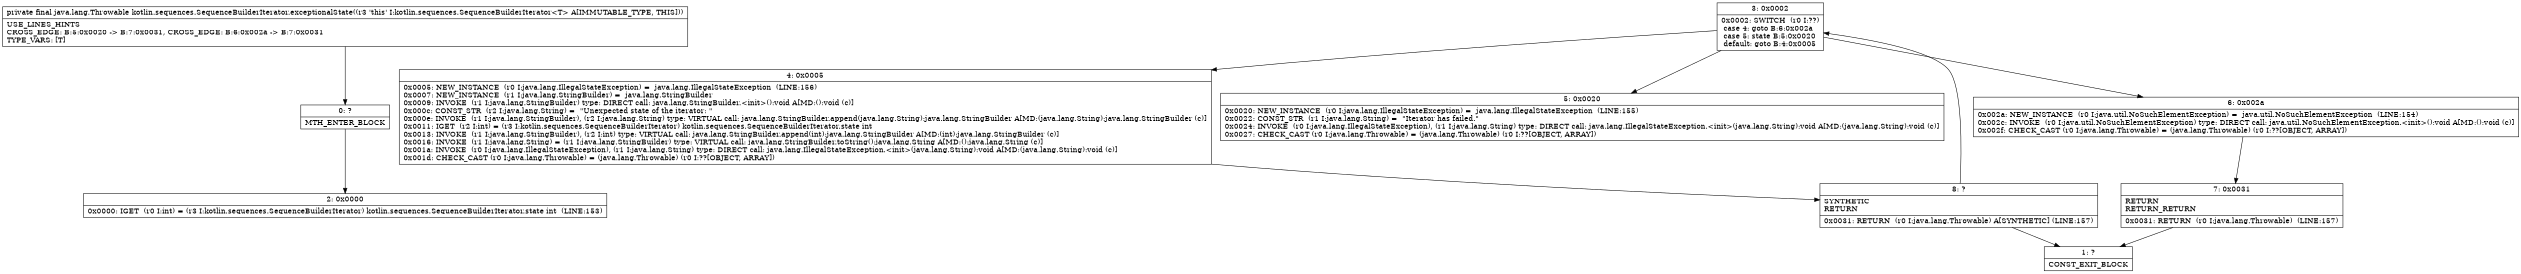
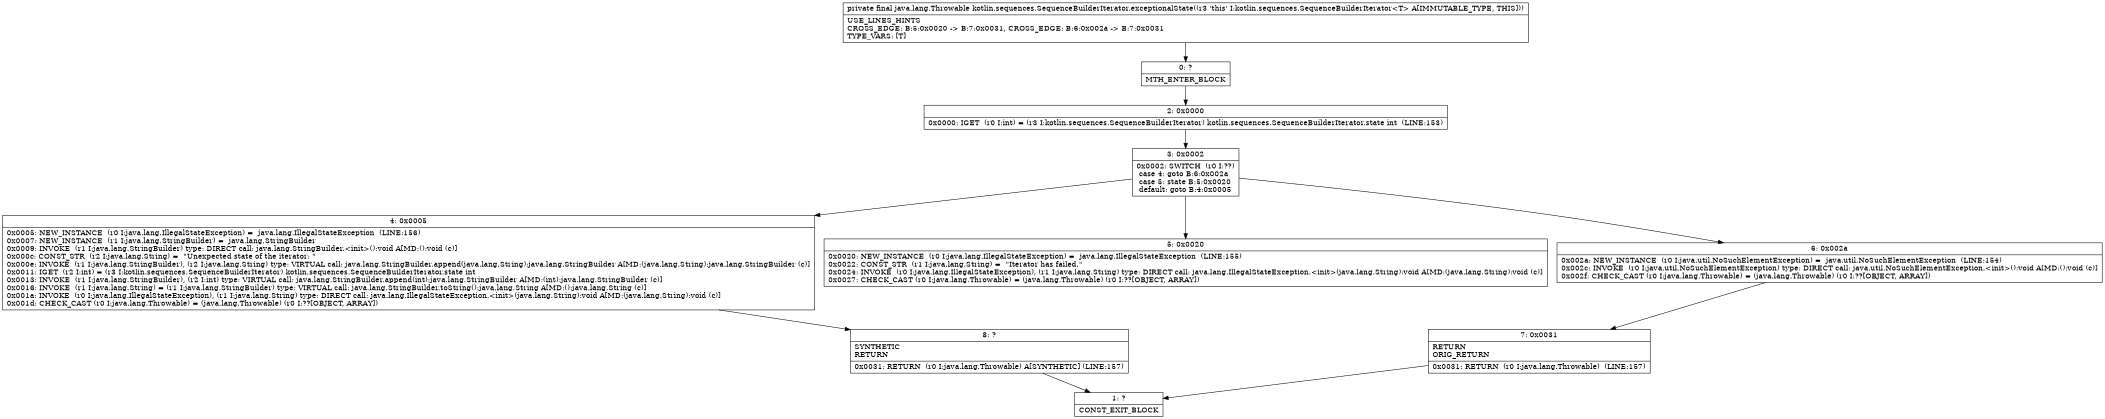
(1944, 66) -> (1186, 136)
(2161, 209) -> (1461, 355)
